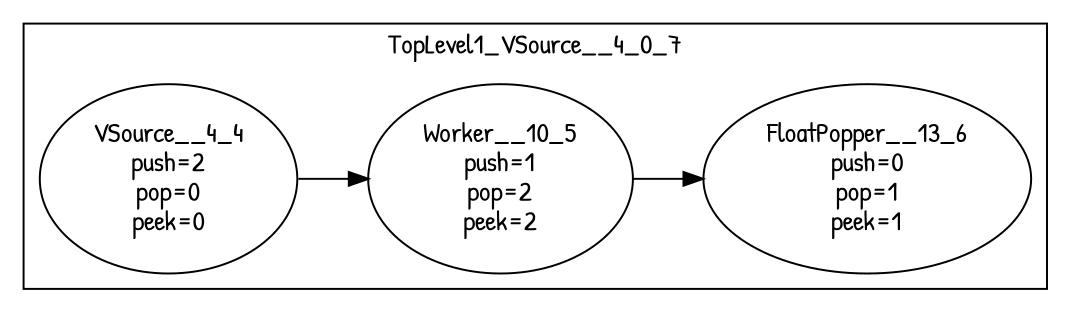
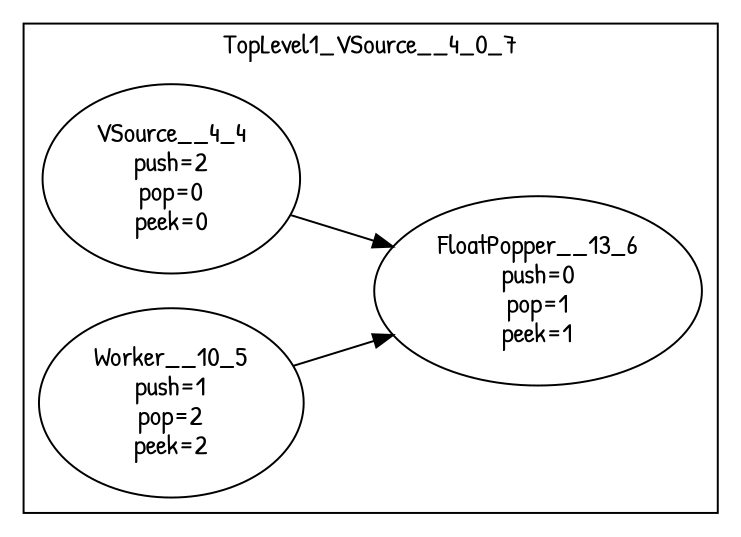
(324, 179) -> (332, 228)
